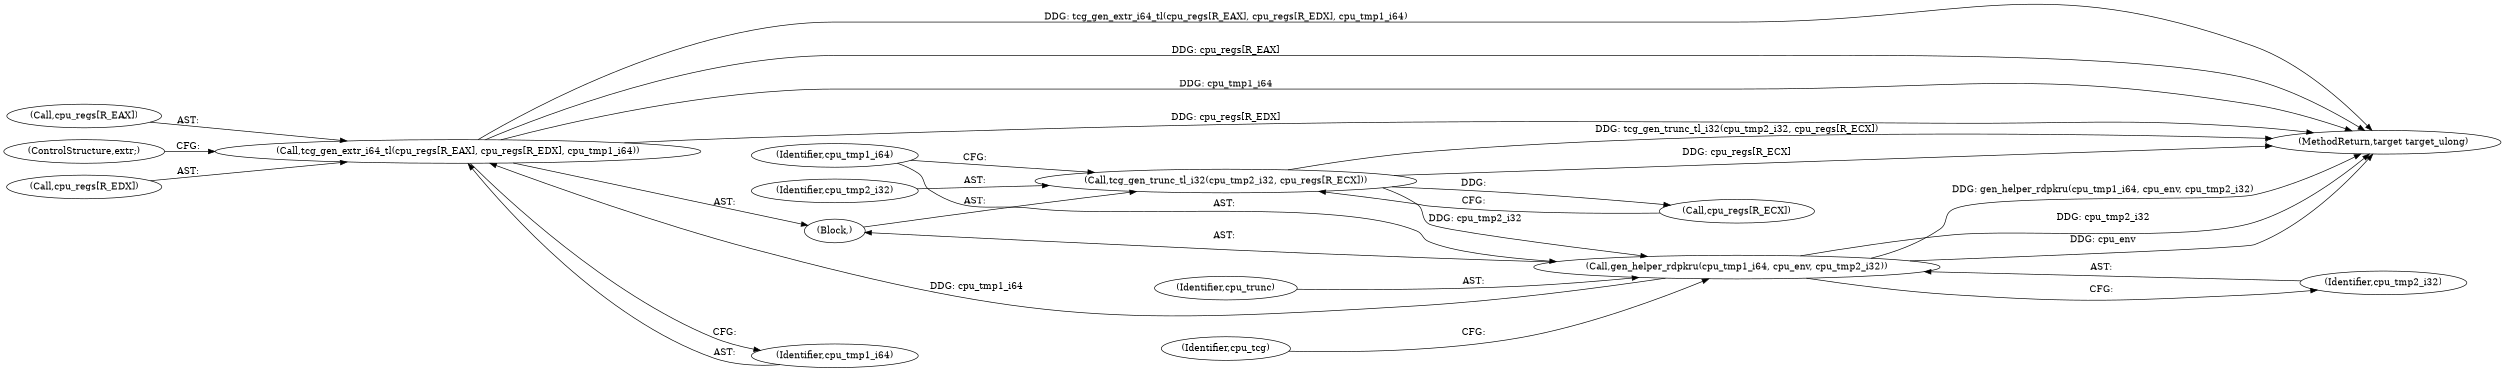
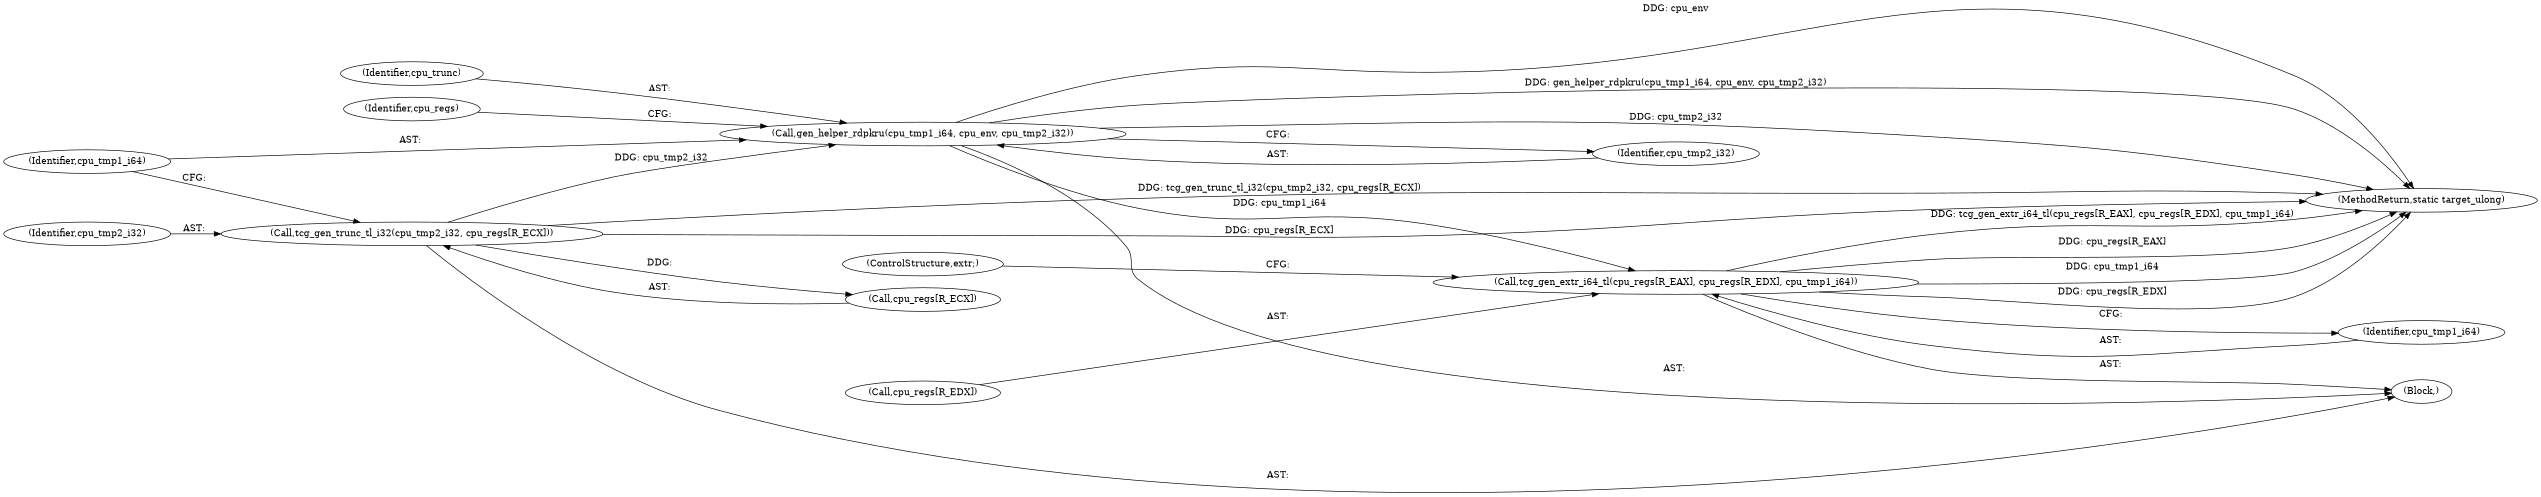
(84, 116) -> none
(2383, 142) -> (2421, 200)
(1475, 201) -> (661, 287)
(977, 212) -> (1384, 490)
(1226, 349) -> (412, 109)
